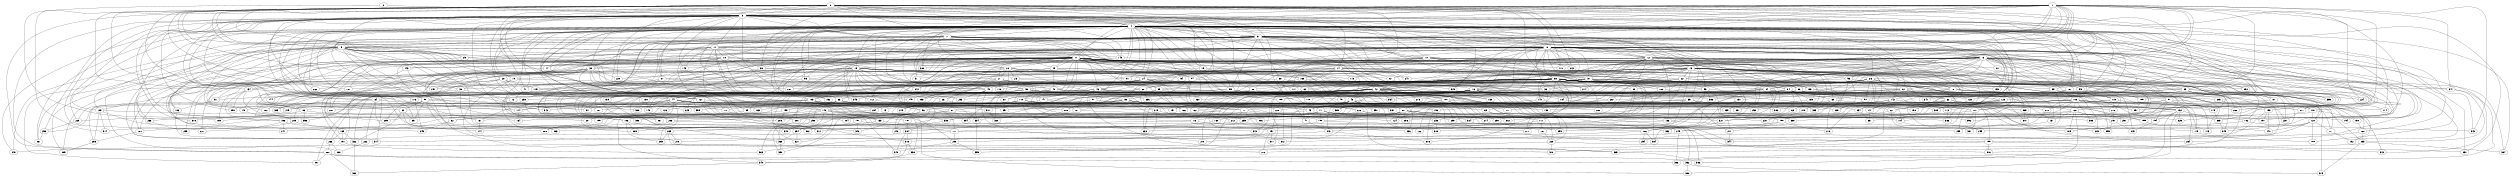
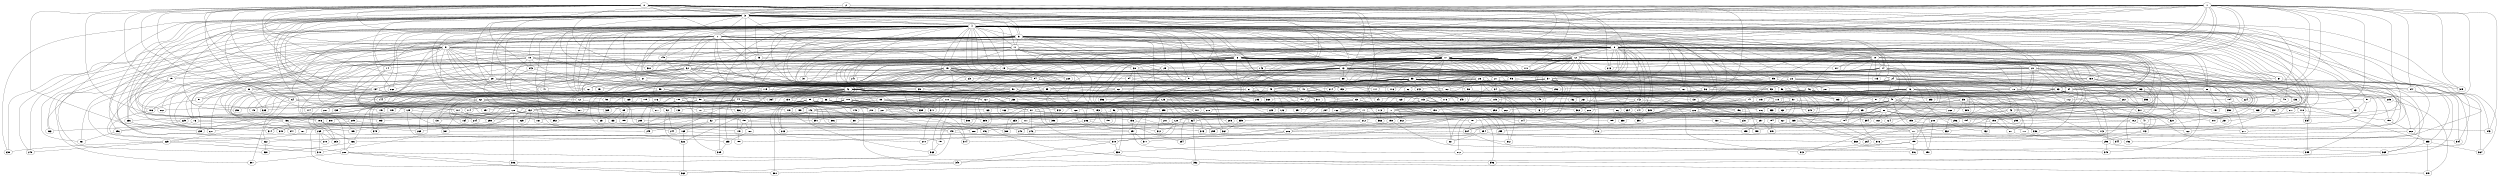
none -> (1327, 34)
(1953, 79) -> (2131, 111)
